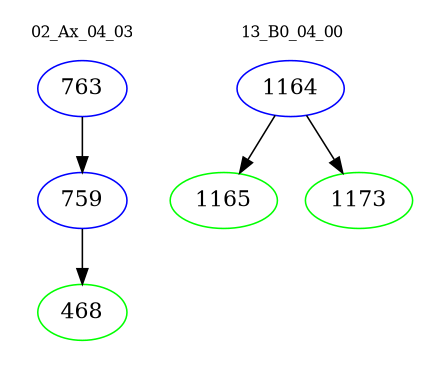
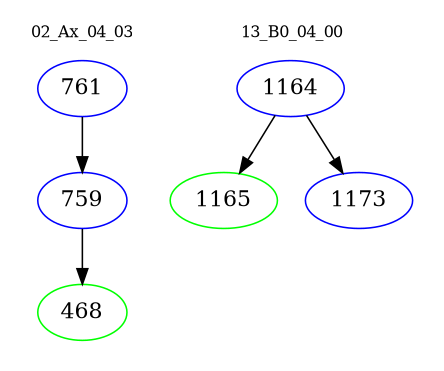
(82, 89) -> (82, 89)
(359, 200) -> (359, 200)
